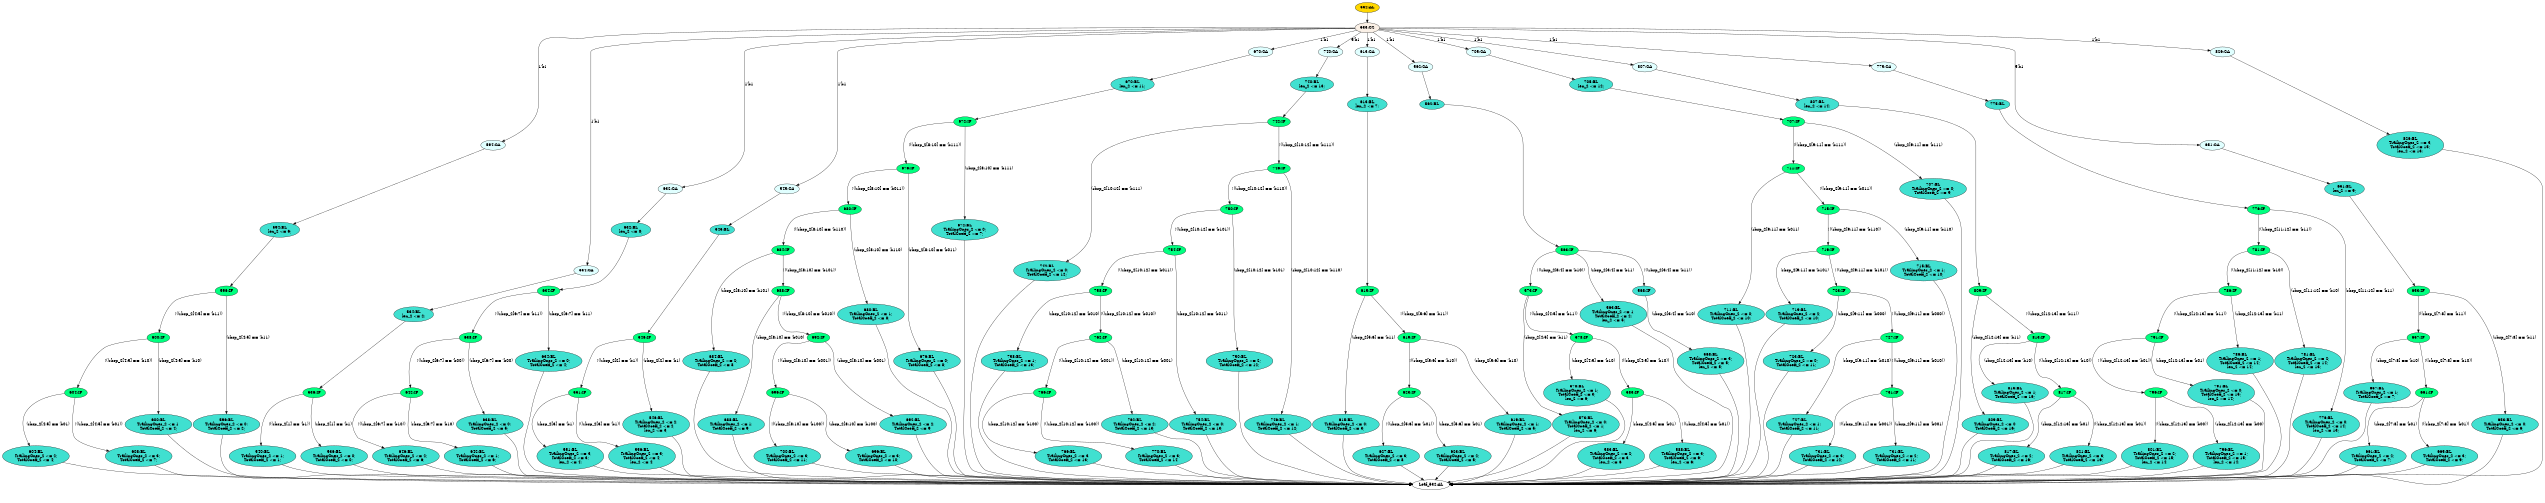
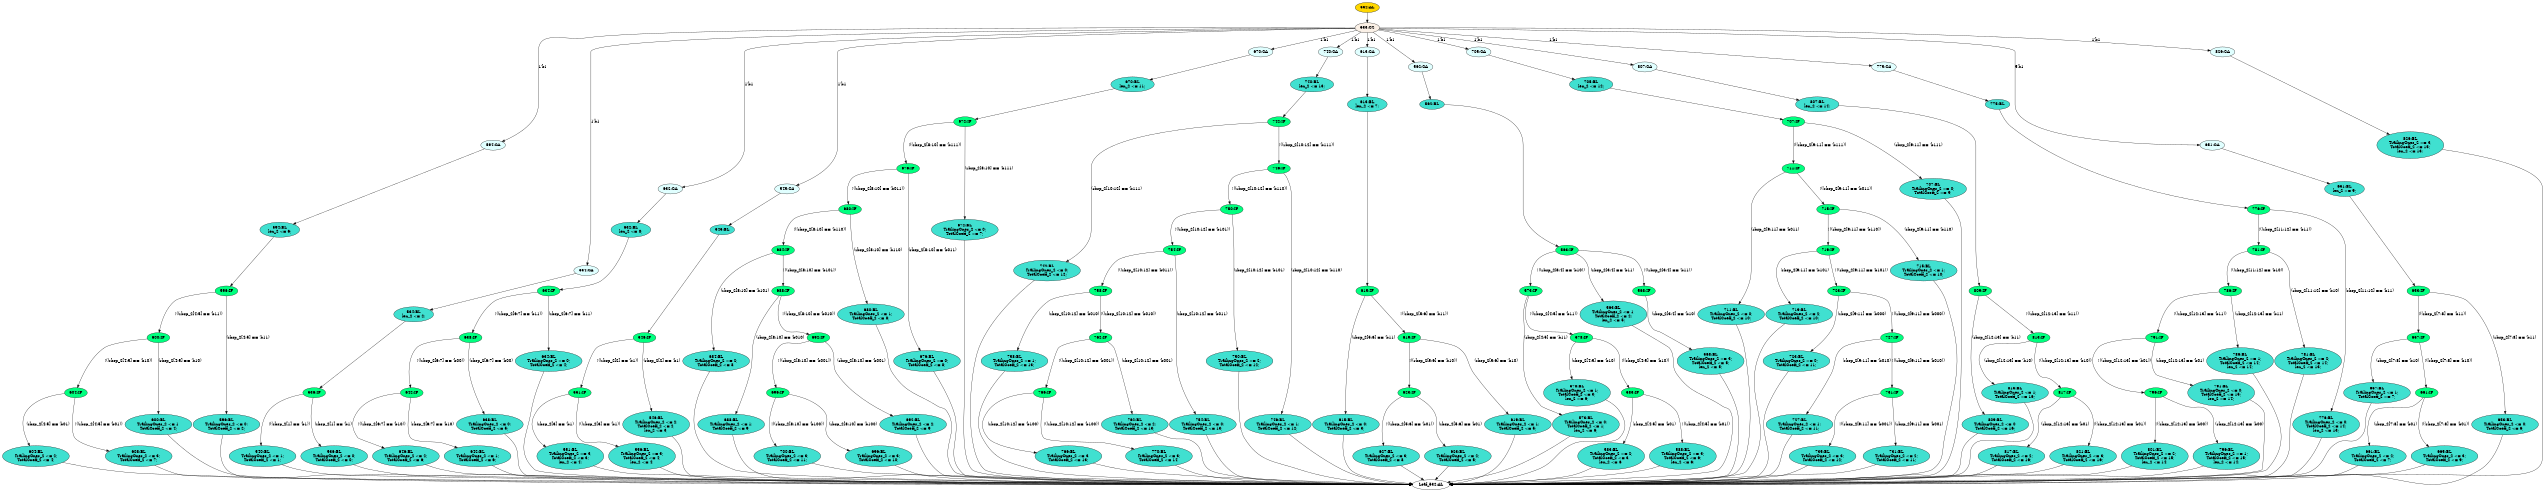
(1355, 40) -> (1355, 40)
(1644, 291) -> (1644, 291)
(1823, 456) -> (1823, 456)
